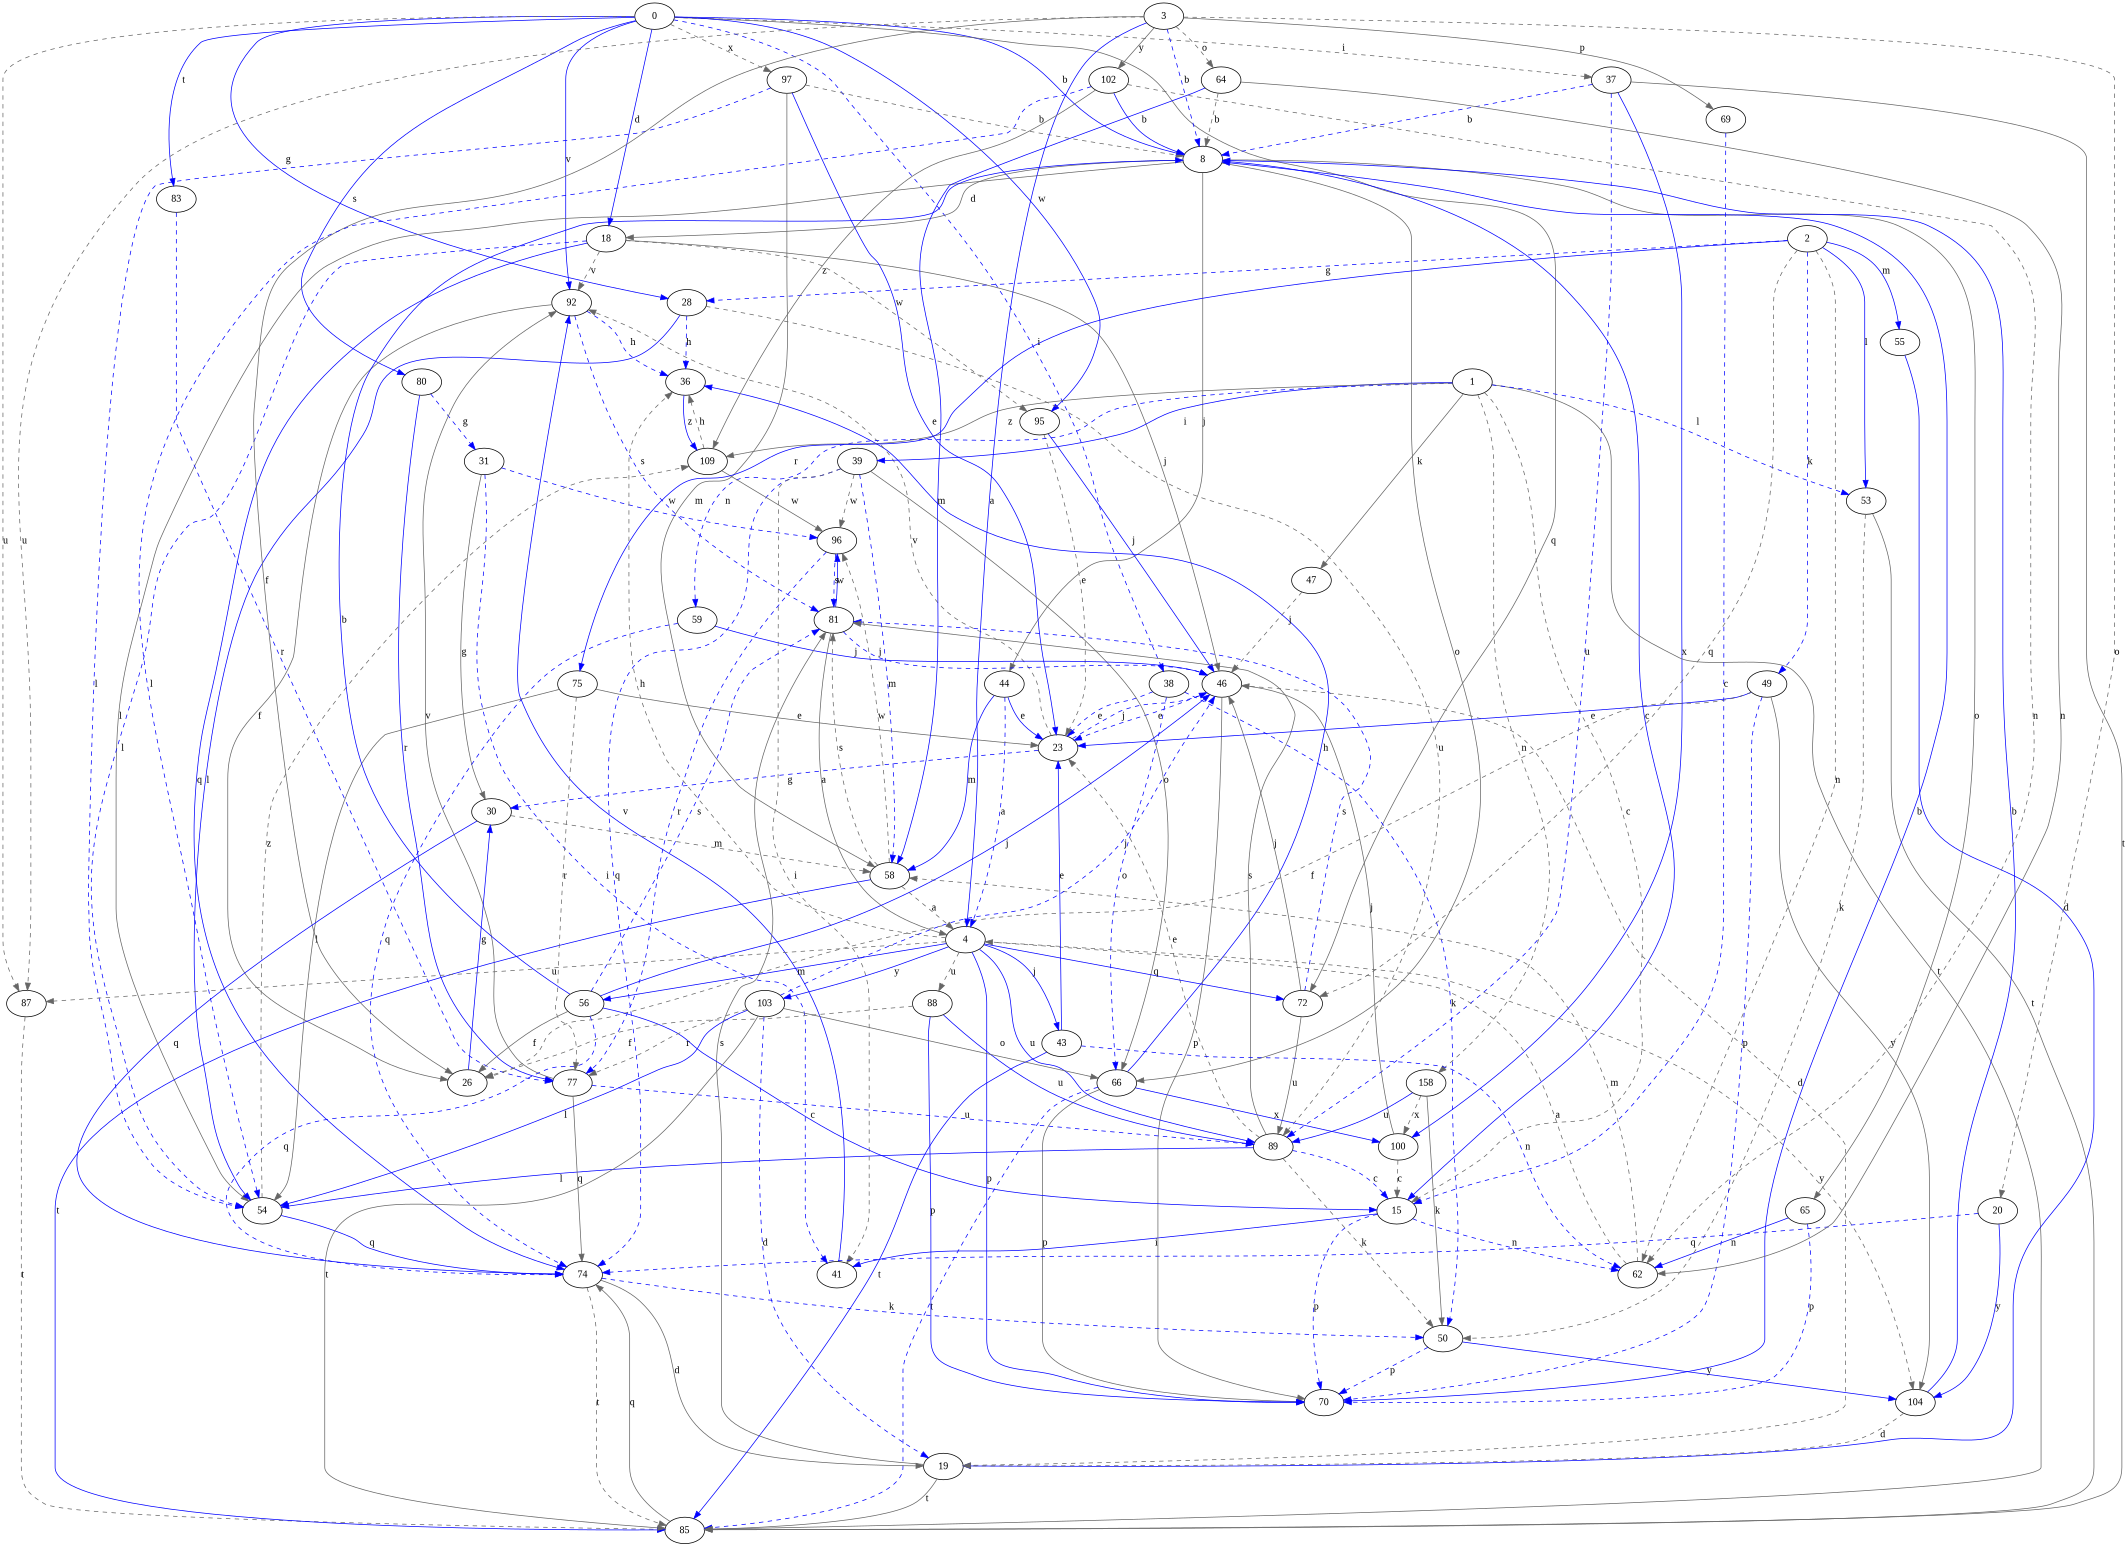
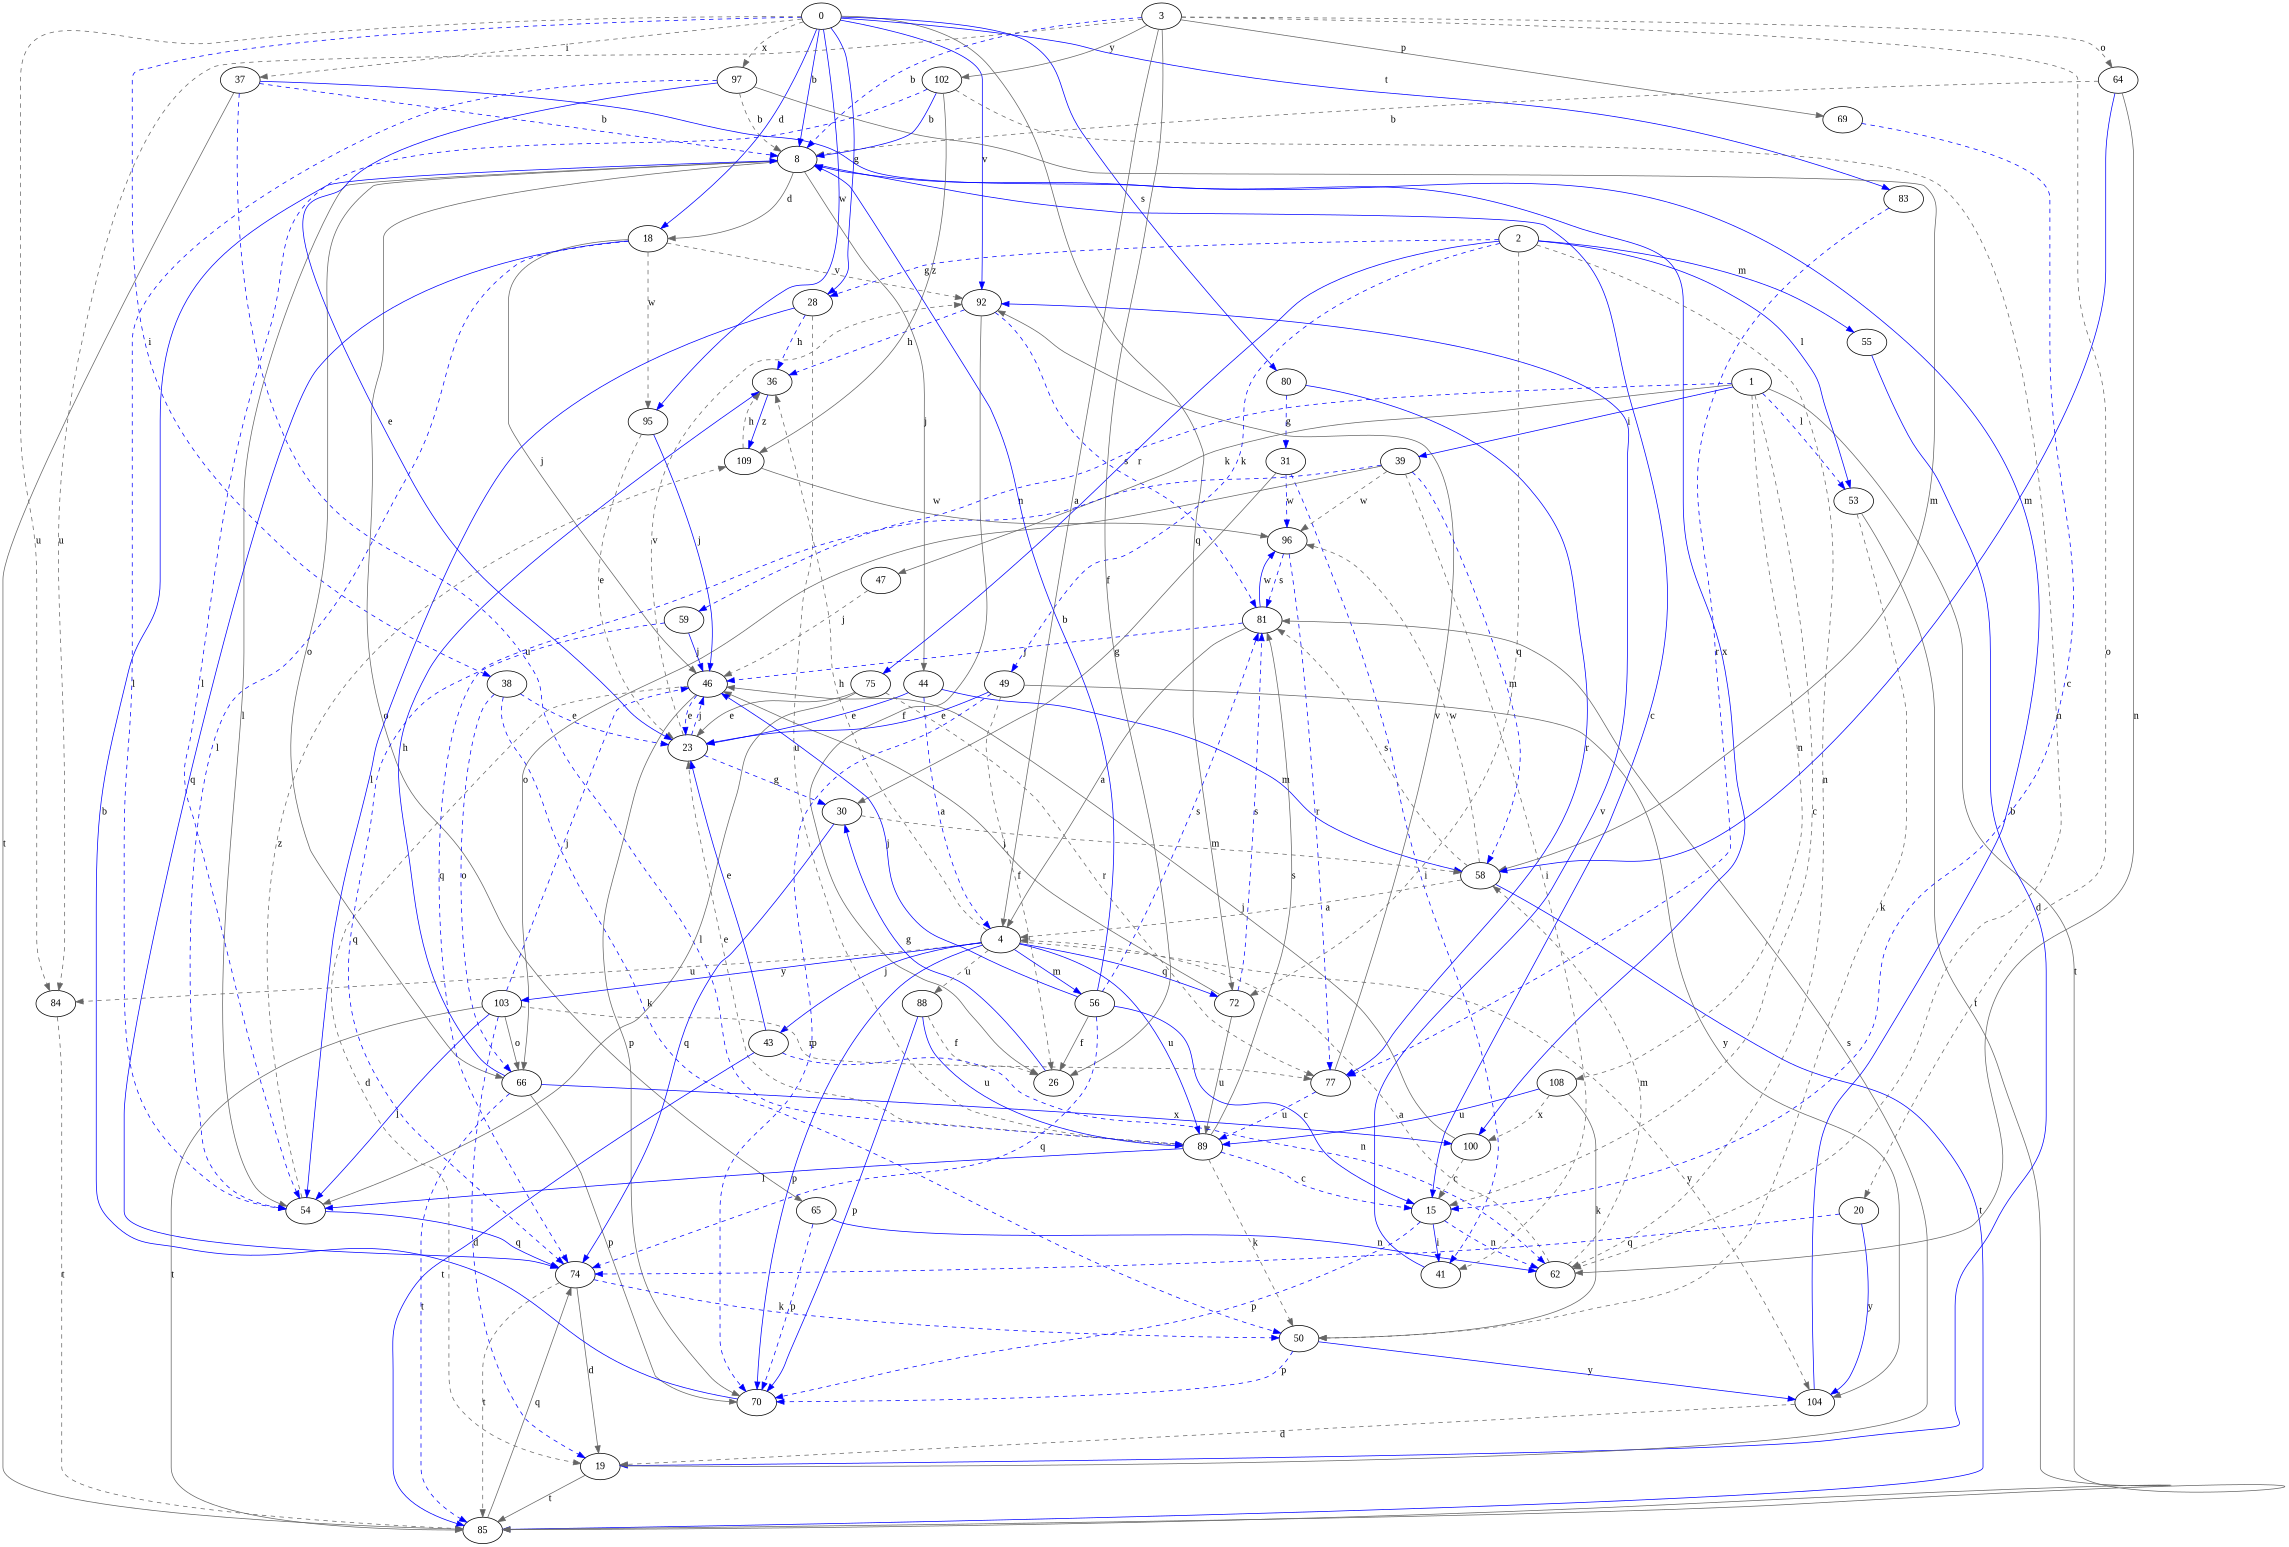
(1090, 398) -> none
(994, 447) -> (1081, 451)
(26, 1004) -> (56, 1004)
(1426, 1083) -> (1557, 1083)
(578, 1179) -> none
